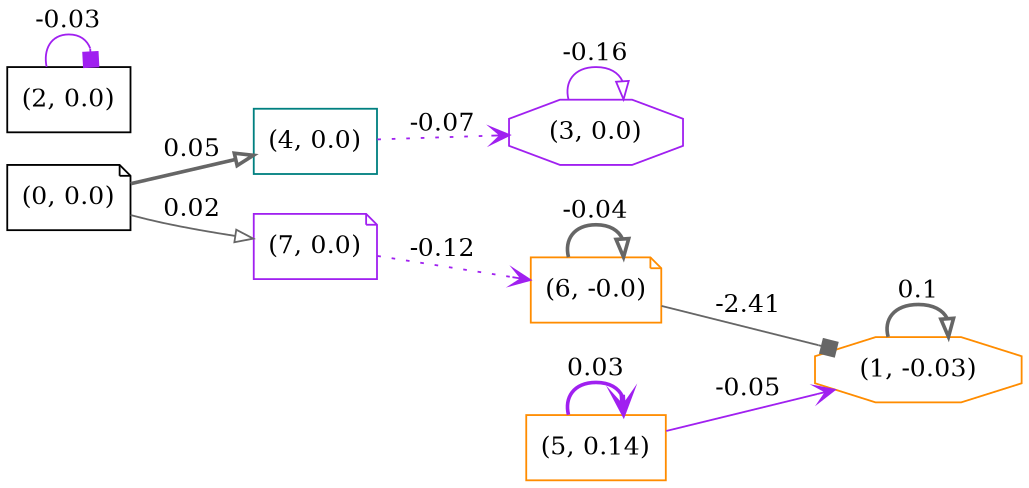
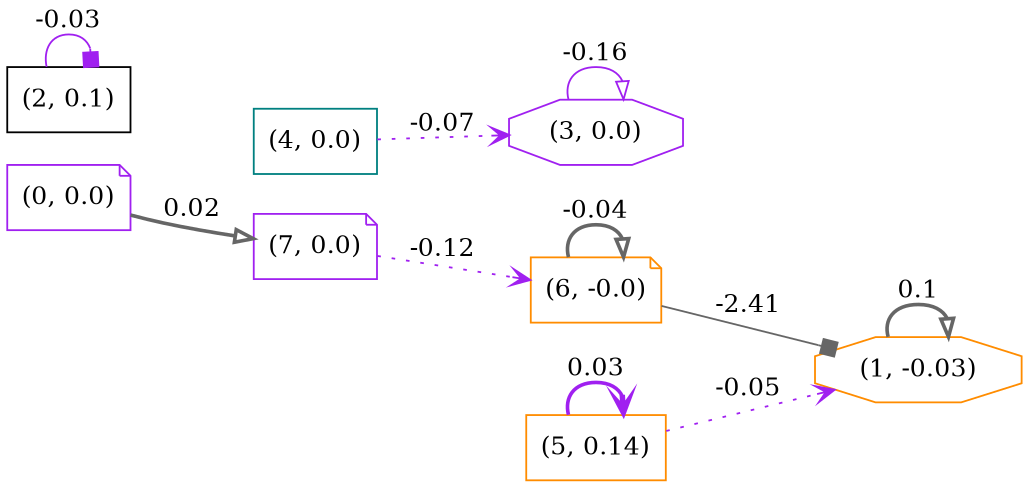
(69, 100) -> (69, 100)
(183, 172) -> none
(69, 198) -> (69, 198)
(183, 227) -> (183, 227)
(742, 413) -> (742, 413)
